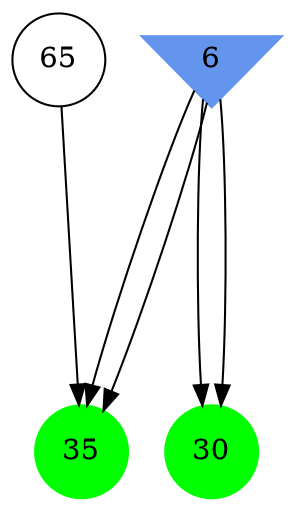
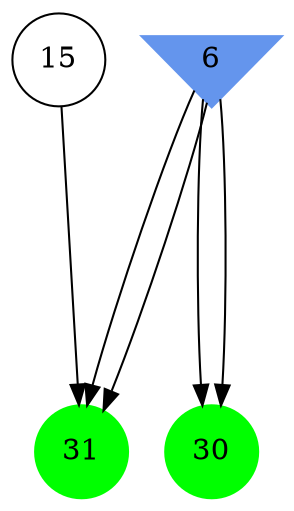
(59, 60) -> (59, 60)
(82, 452) -> (82, 452)
